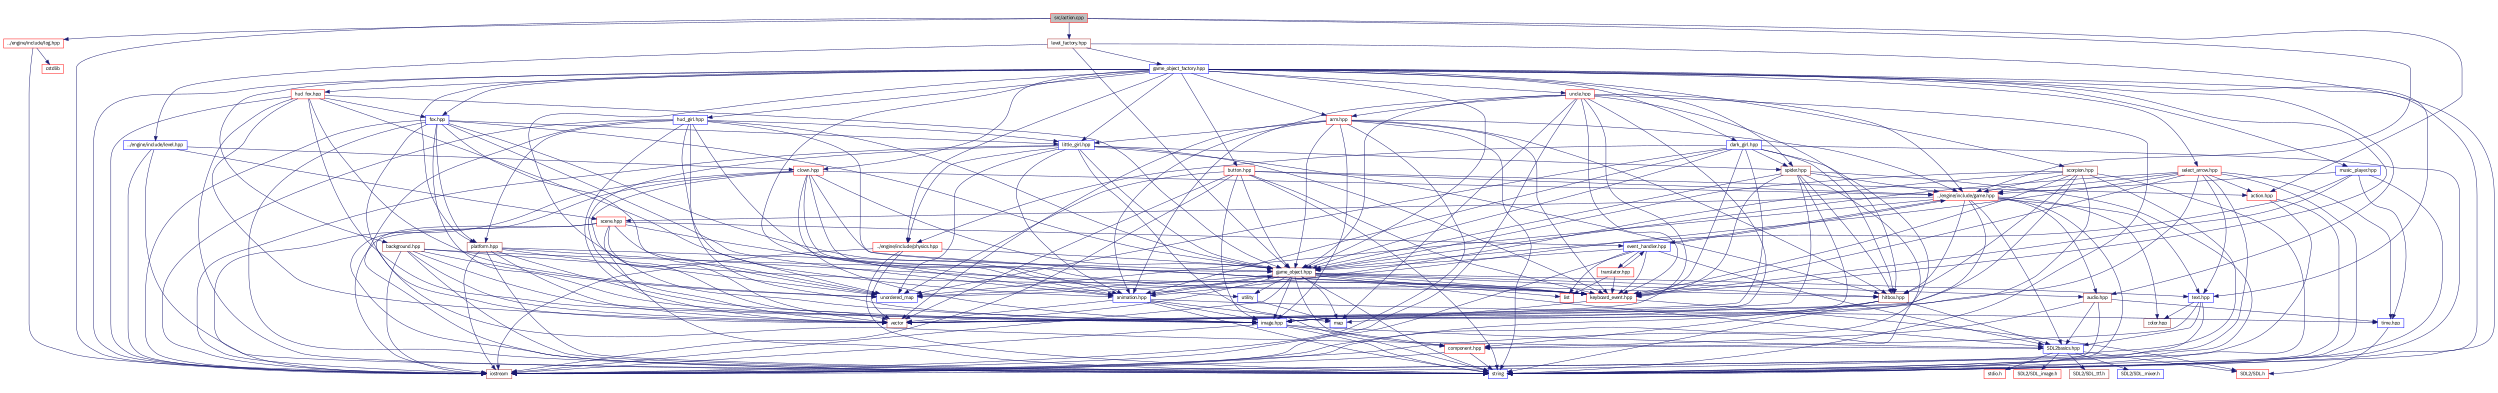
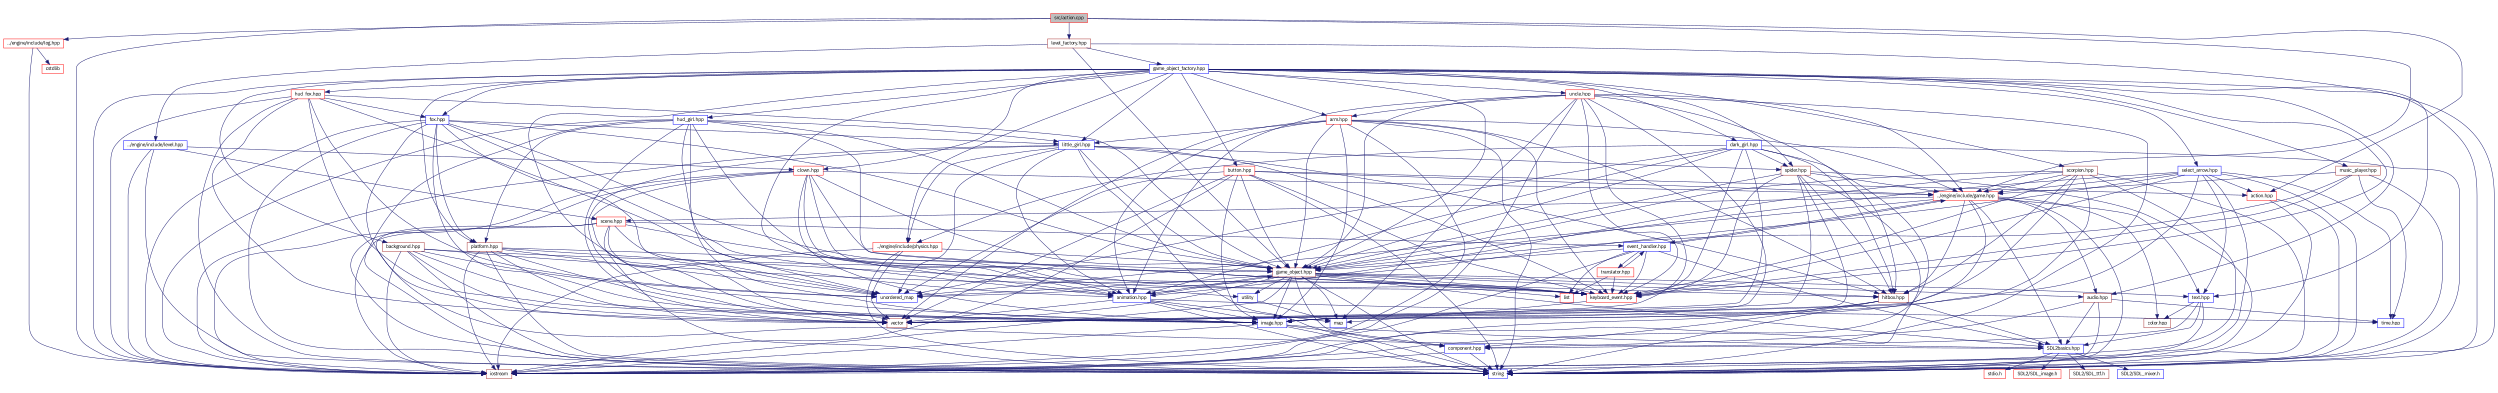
(2200, 171) -> (2200, 171)
(2358, 171) -> (2358, 171)
(1465, 349) -> (1465, 349)
(2253, 374) -> none
